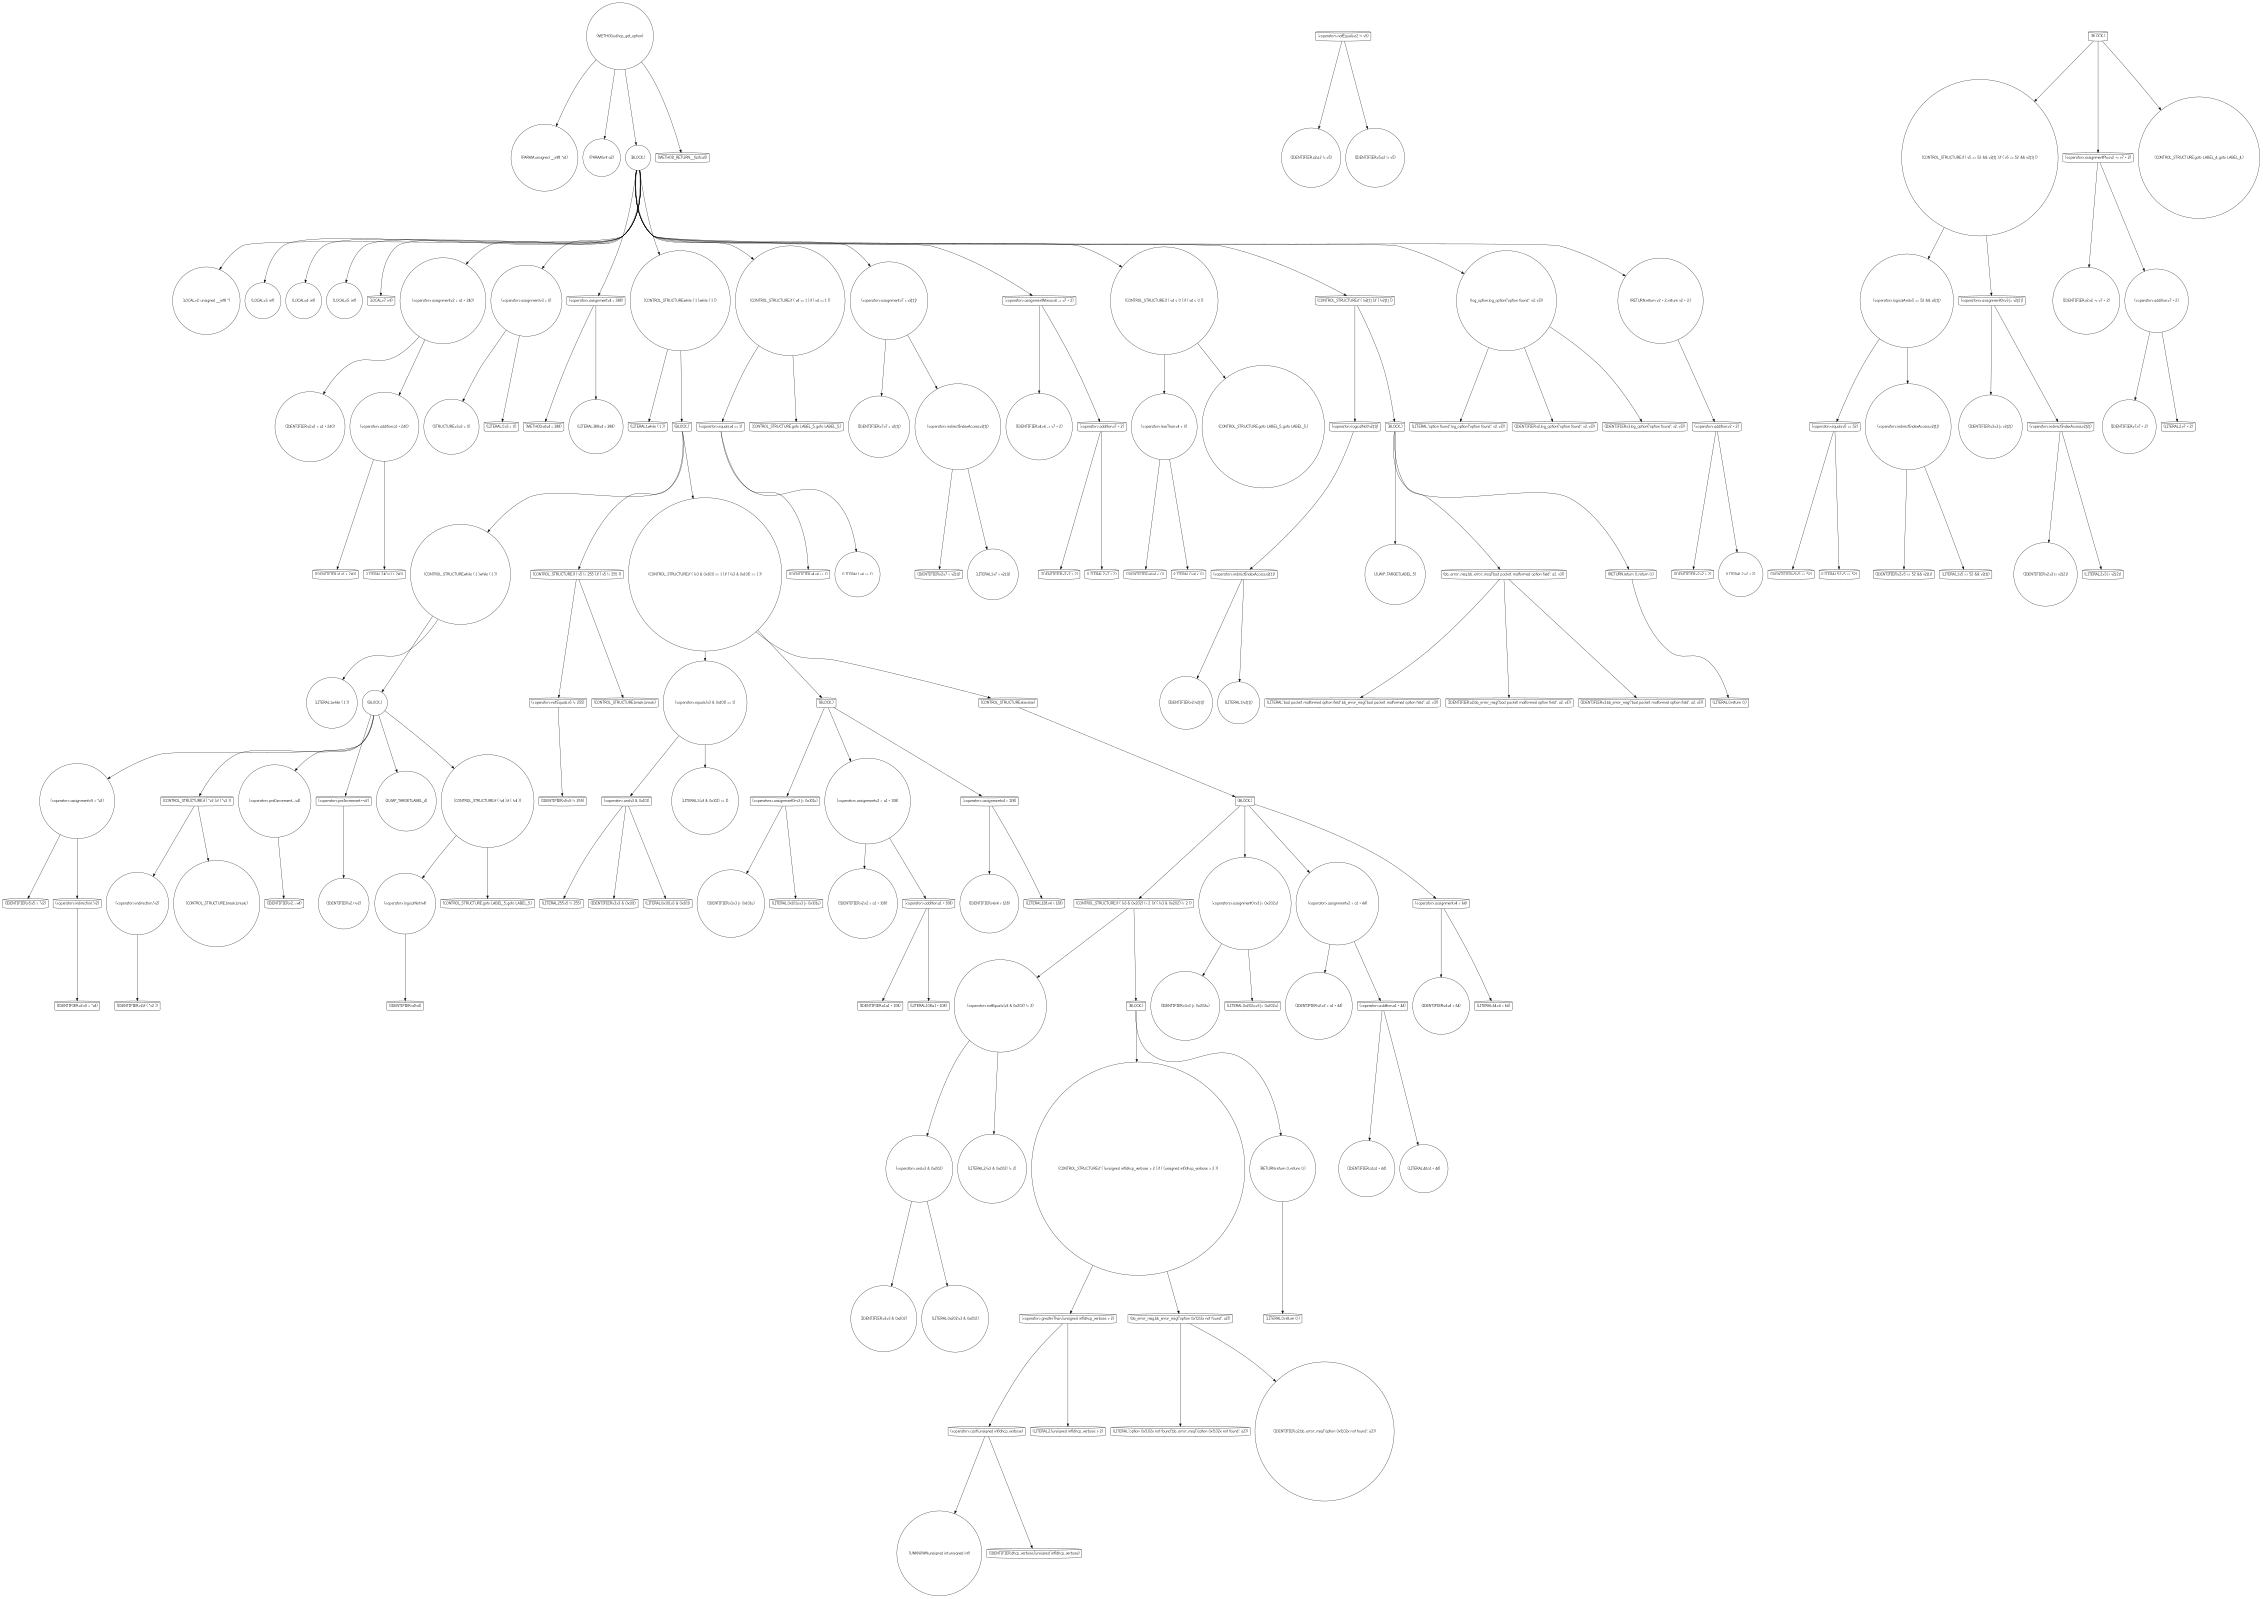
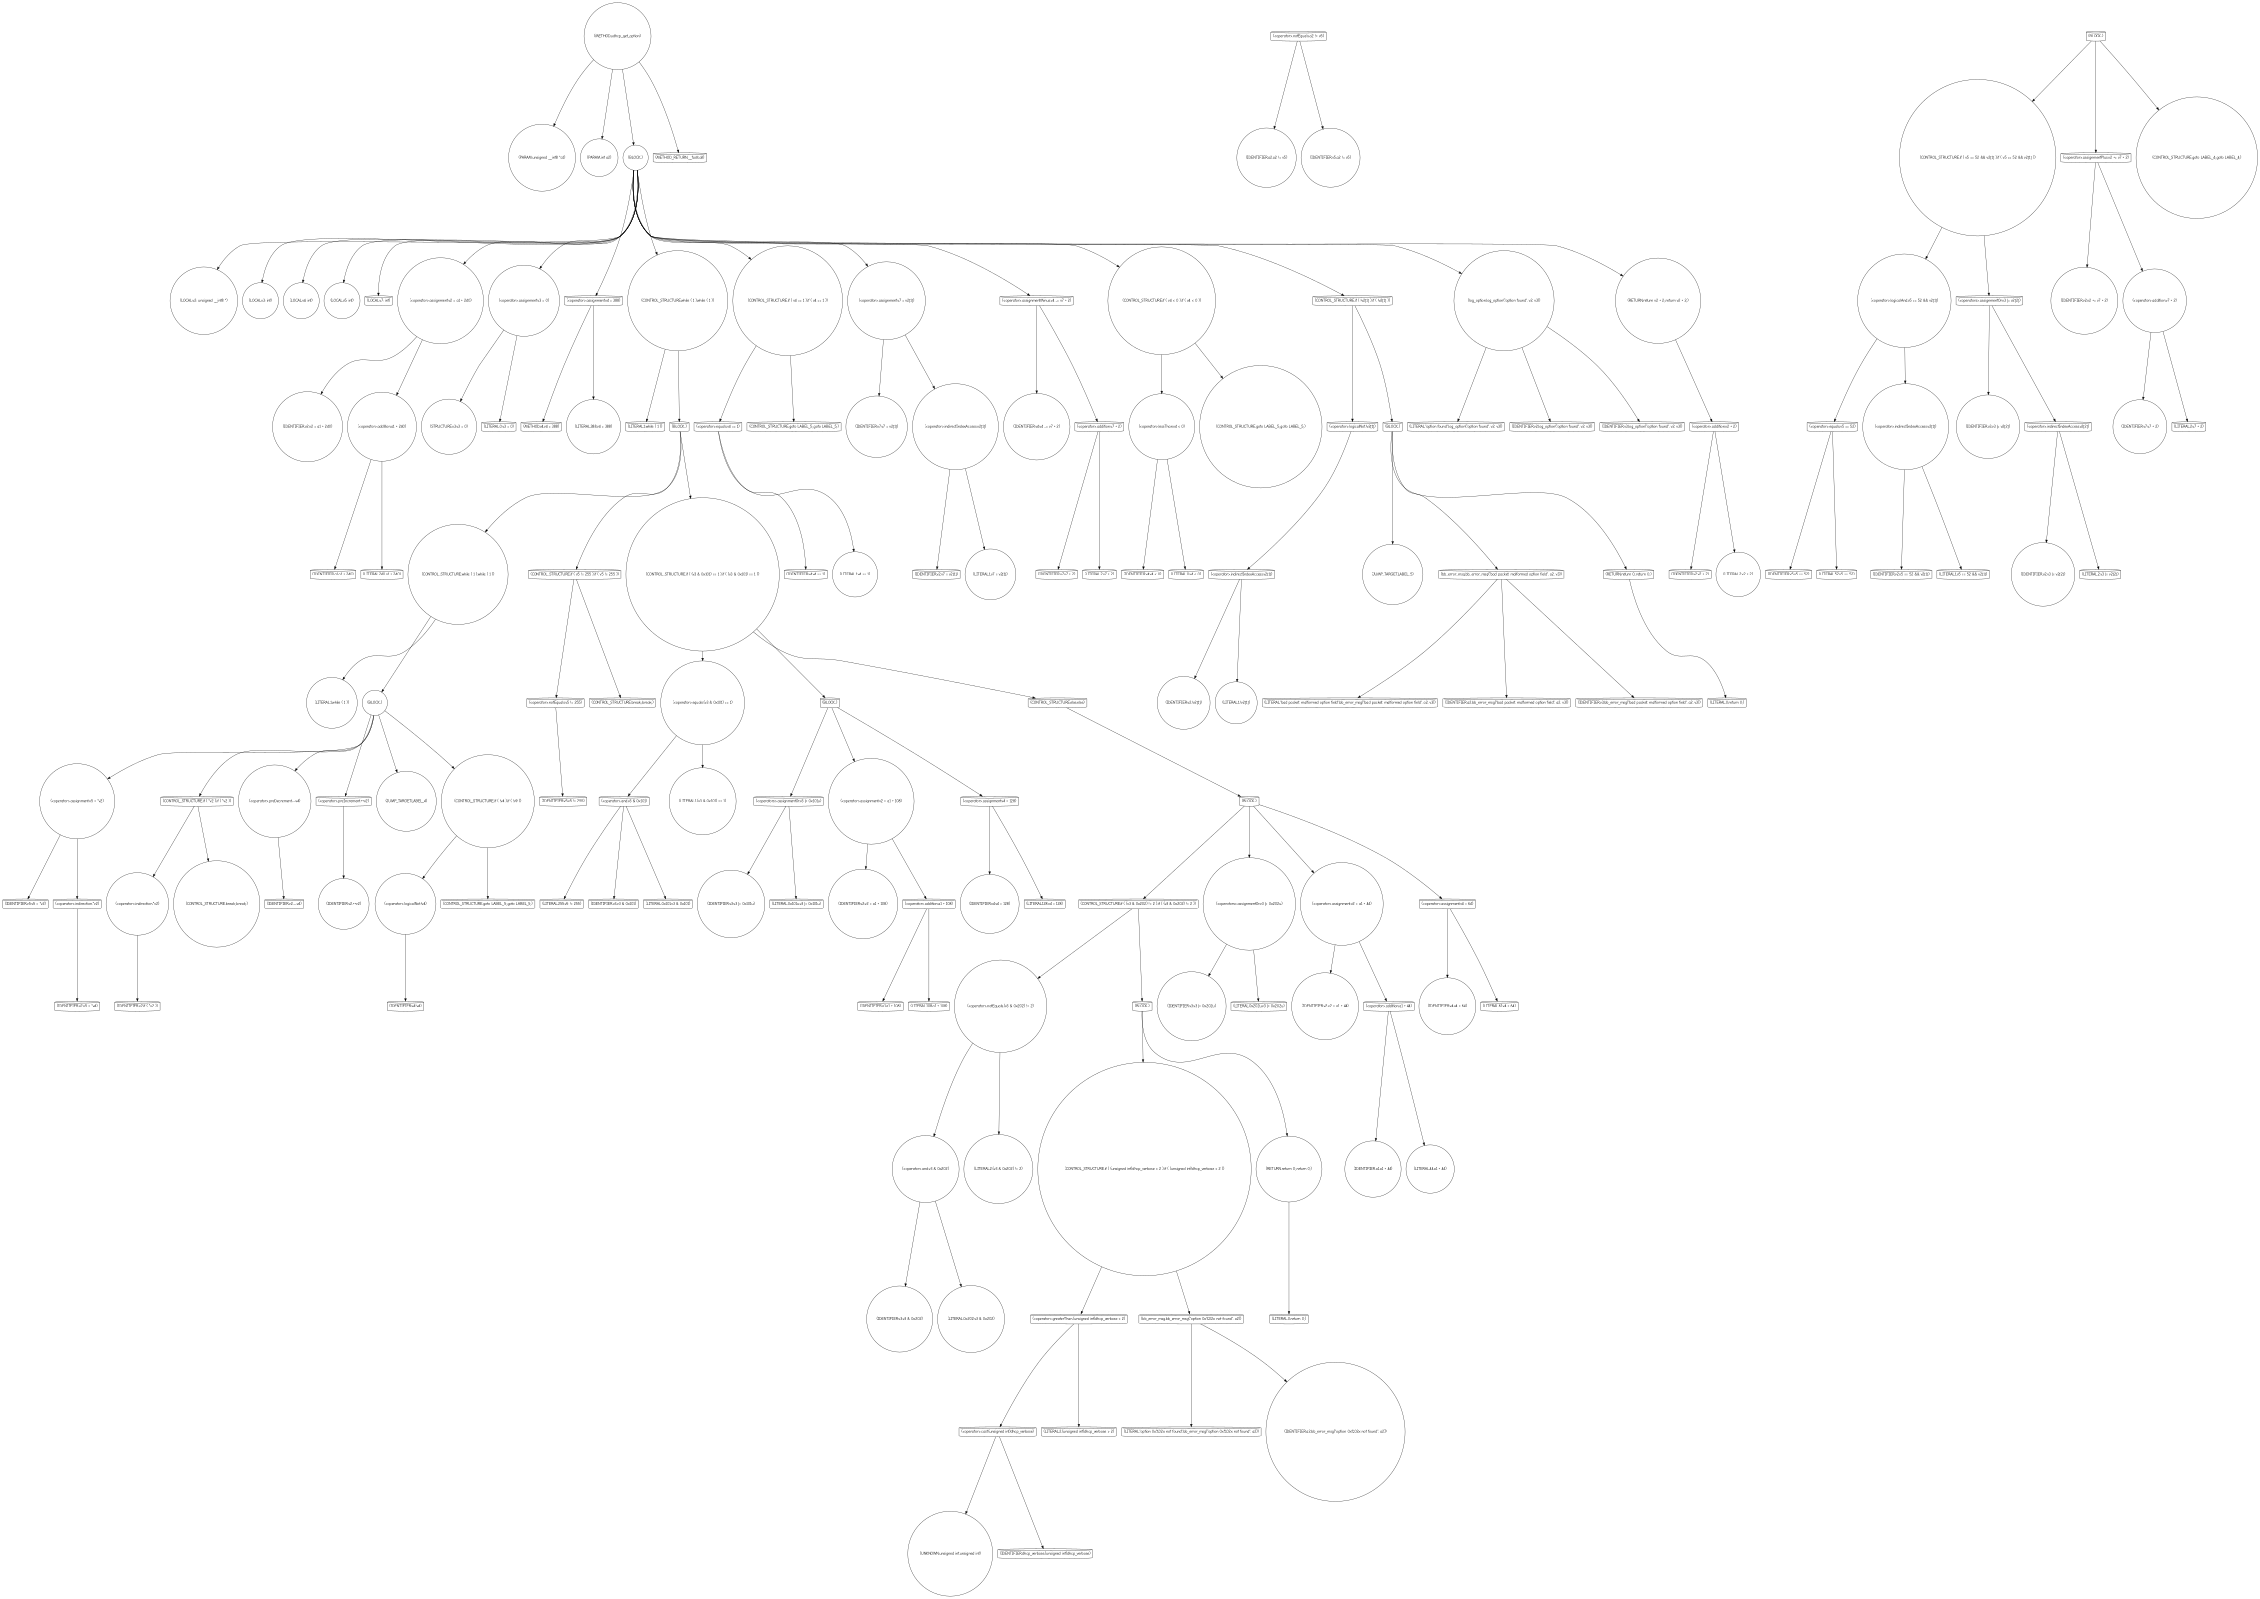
(488, 801) -> (488, 801)
(1493, 1006) -> (1499, 1006)
